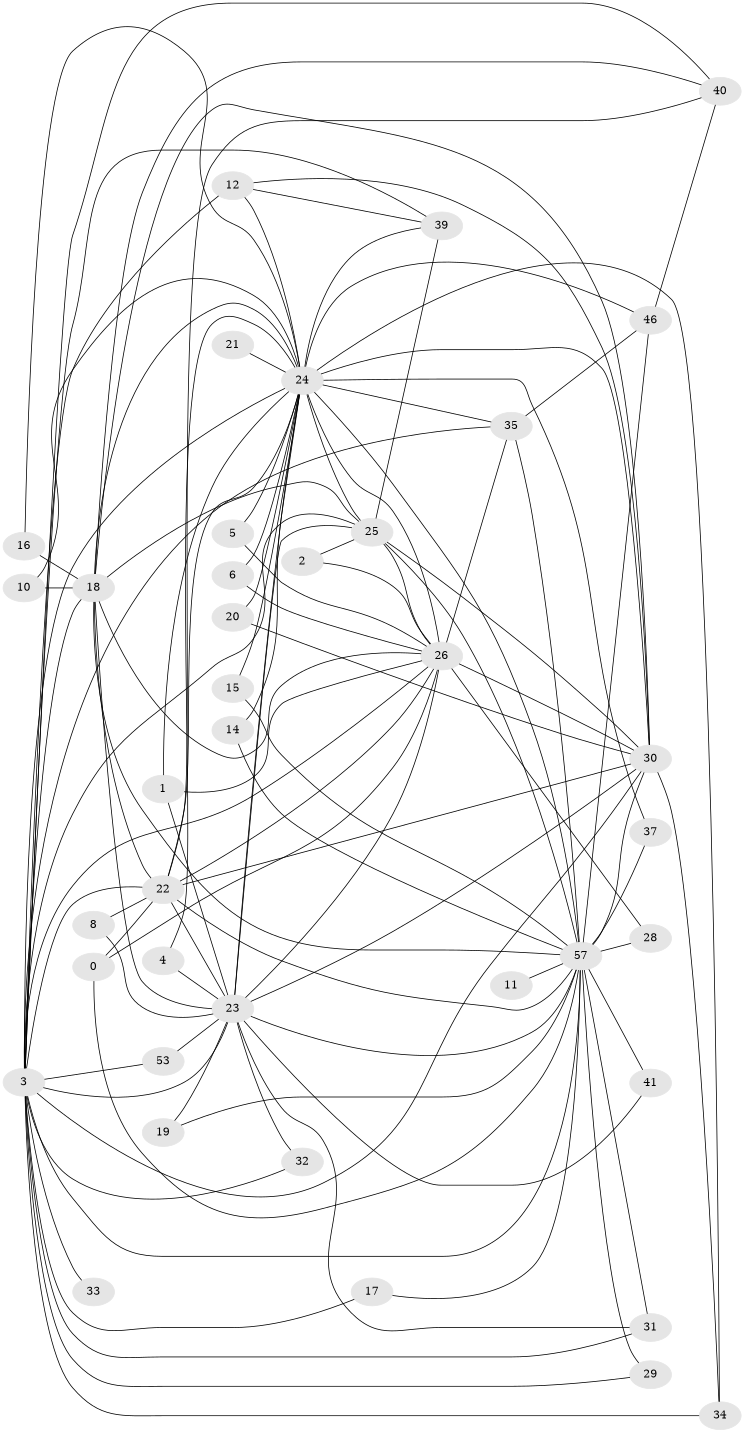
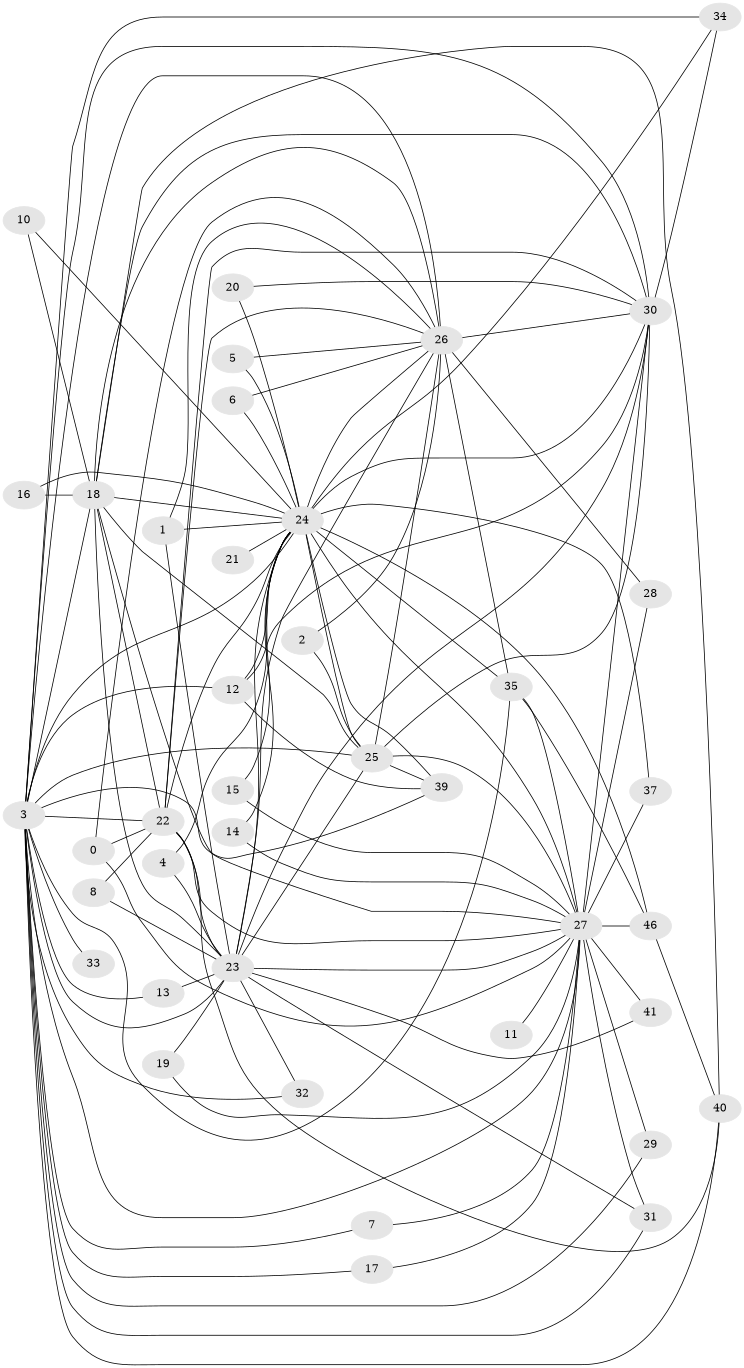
(581, 956) -> (581, 926)
(163, 1061) -> (163, 993)
none -> (372, 1225)
